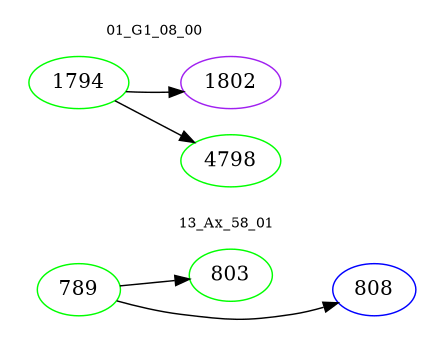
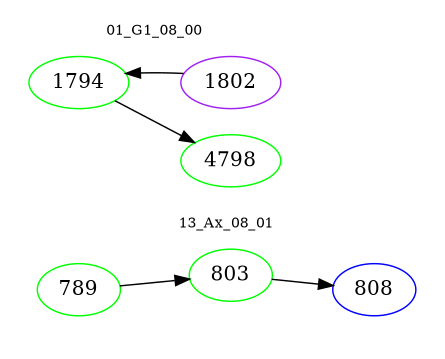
(147, 92) -> (162, 73)
(227, 224) -> (227, 224)
(220, 318) -> (295, 282)
